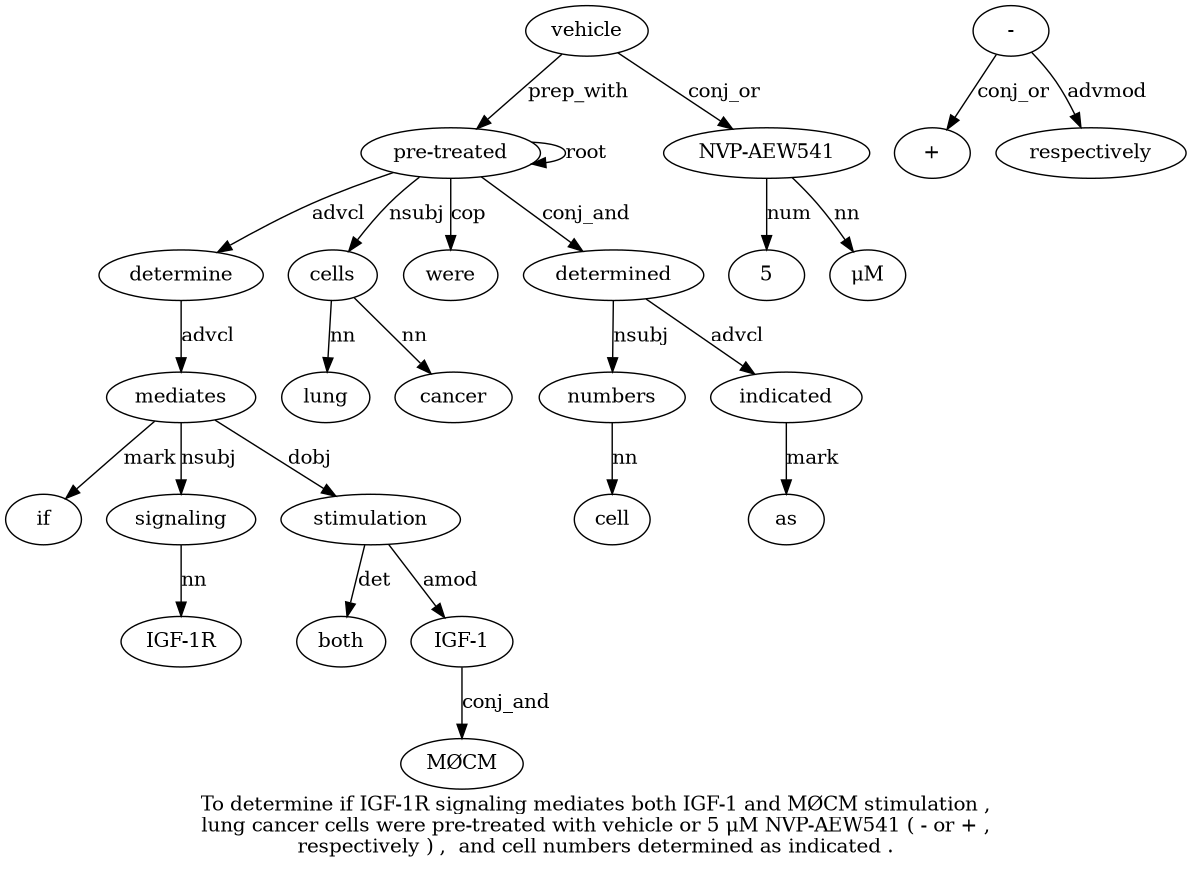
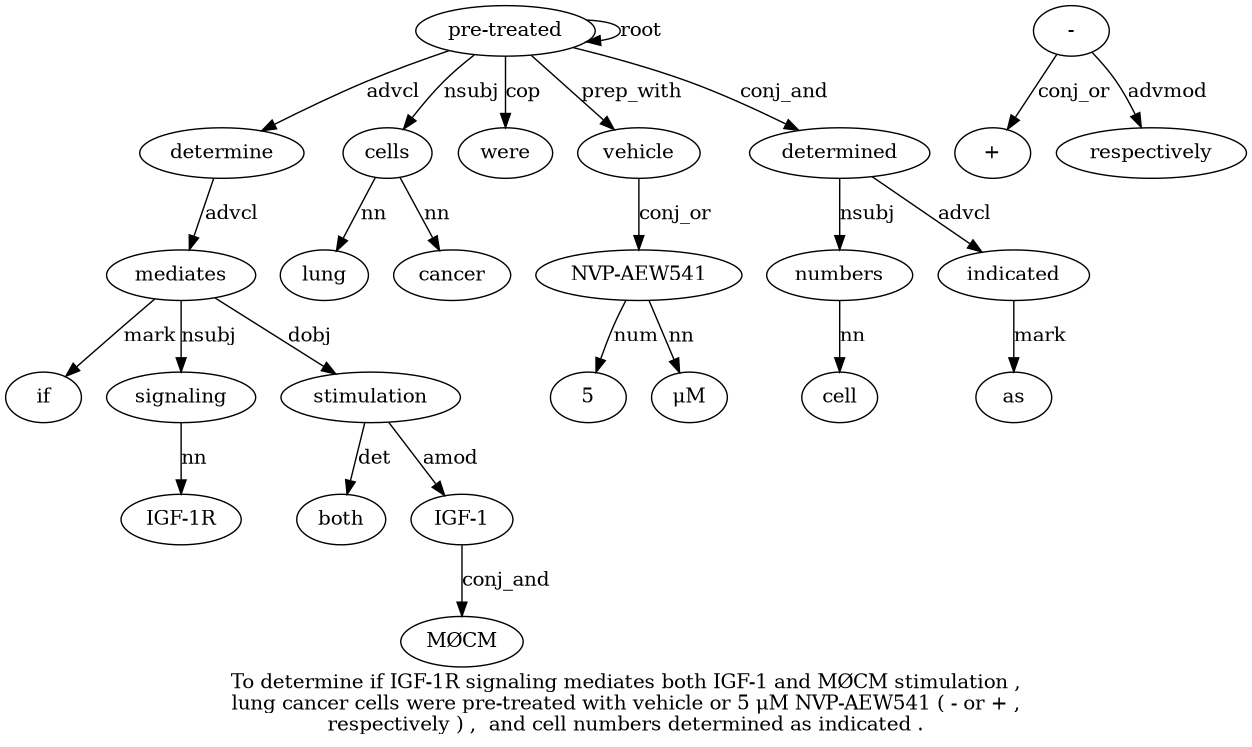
(525, 87) -> (567, 88)
